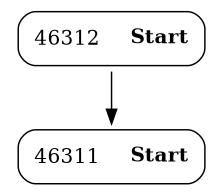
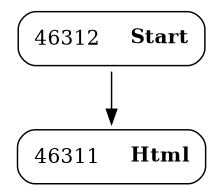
(160, 155) -> (160, 155)
